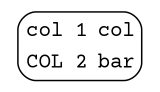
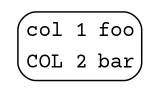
(116, 30) -> (116, 30)
